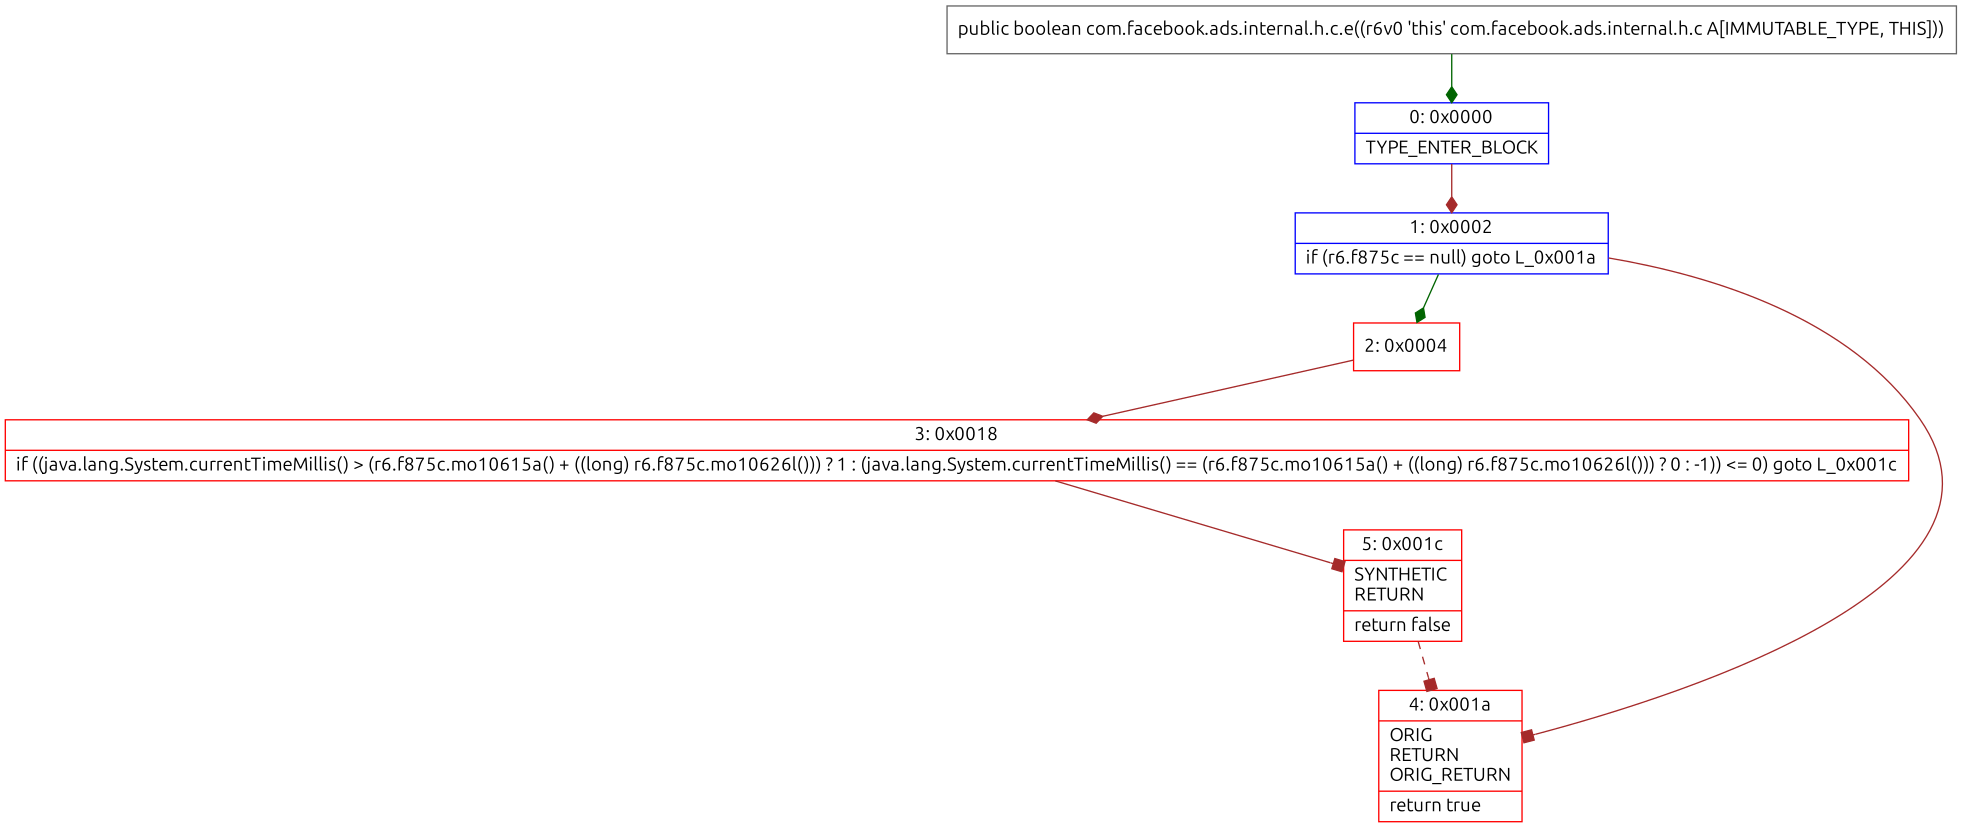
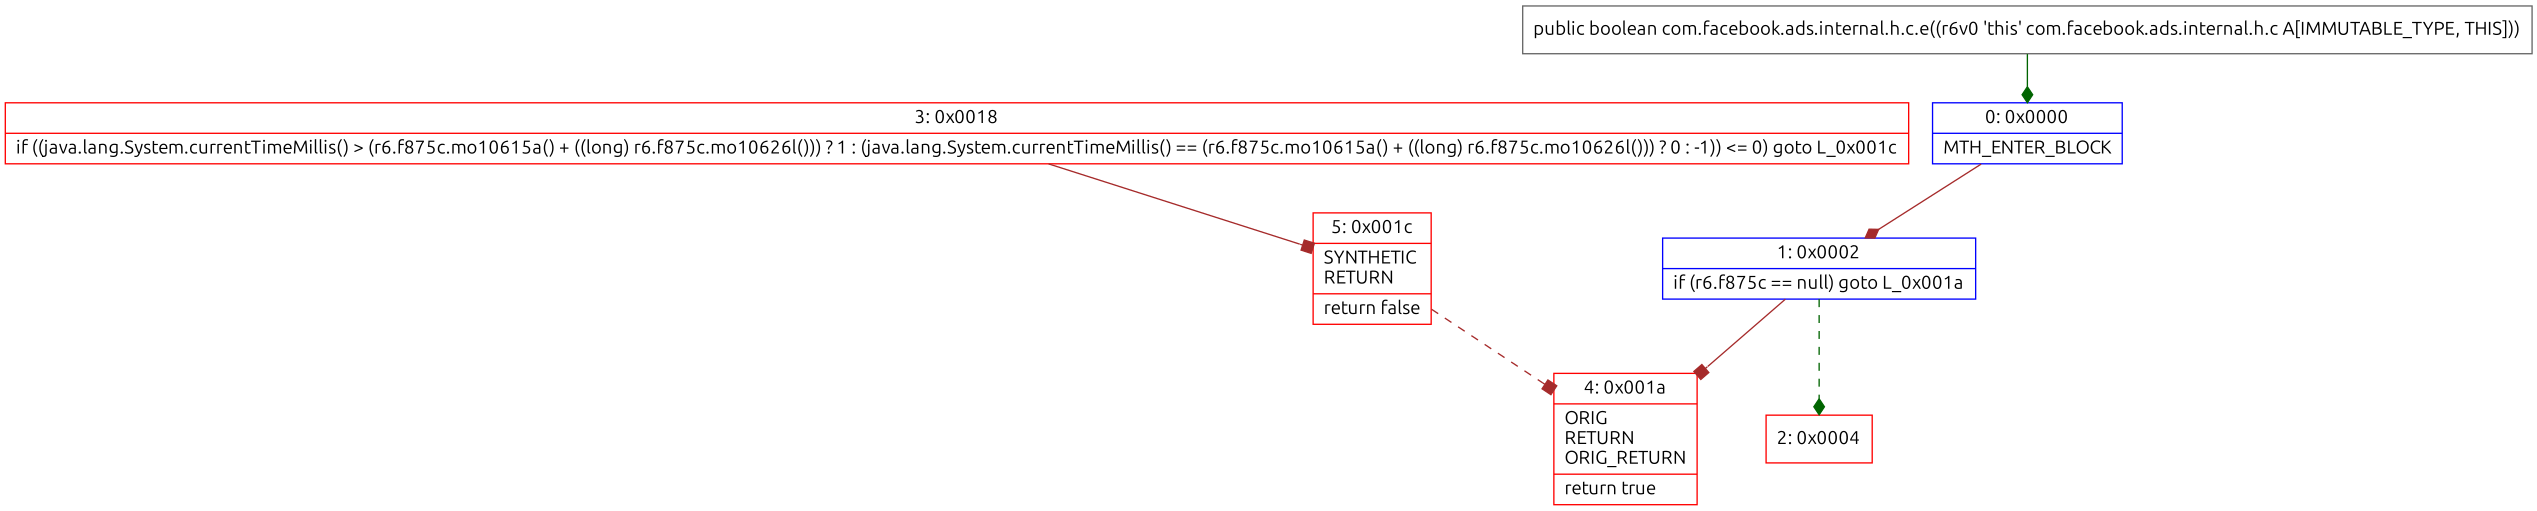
(1452, 148) -> (2027, 148)
(1431, 291) -> (1819, 349)
(1228, 388) -> none
